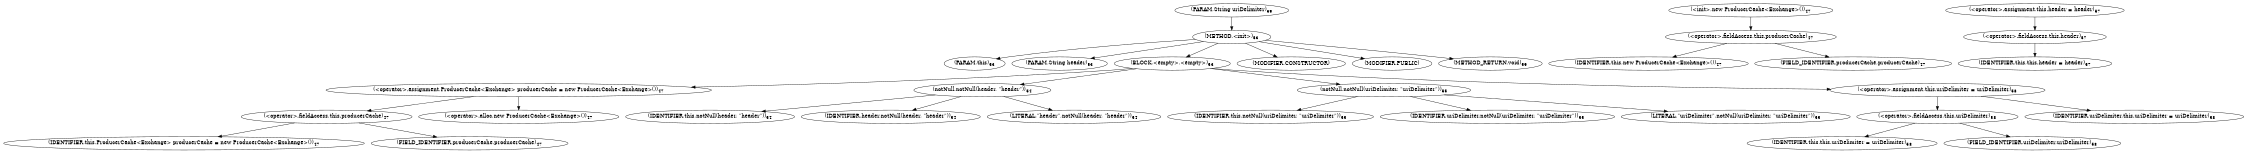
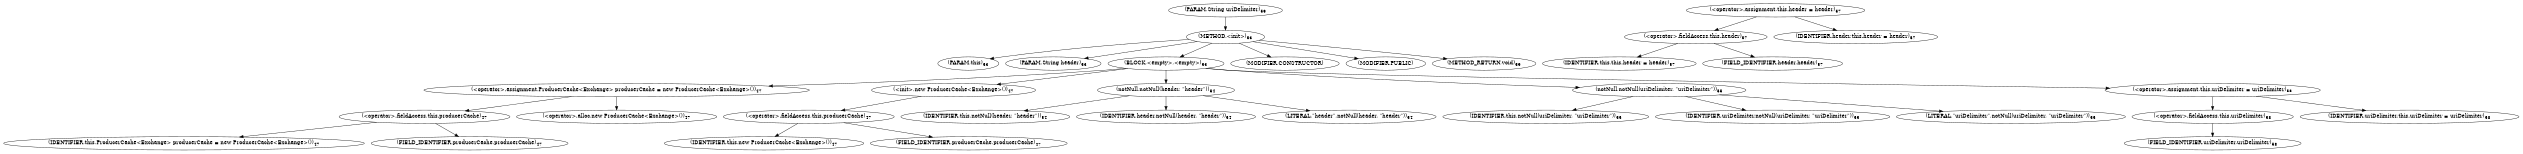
none -> (1856, 37)
none -> (1773, 64)
none -> (1064, 76)
(1842, 143) -> none
